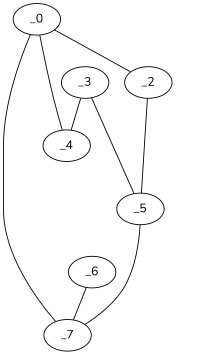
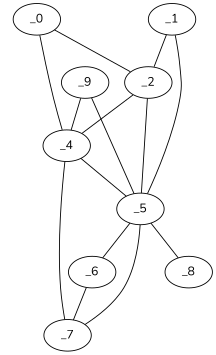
none -> (172, 19)
(85, 83) -> (85, 83)
none -> (107, 114)
none -> (104, 177)
(4, 183) -> (60, 241)
none -> (116, 241)
none -> (189, 272)
